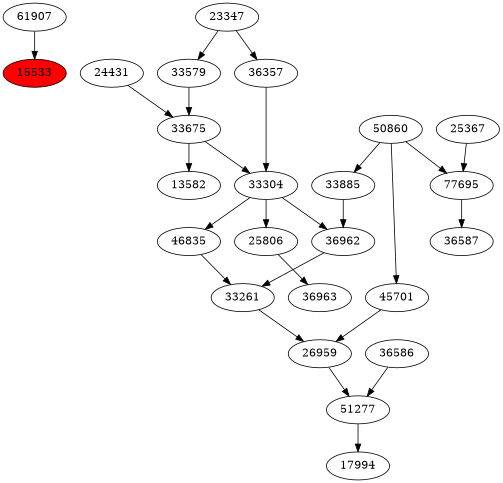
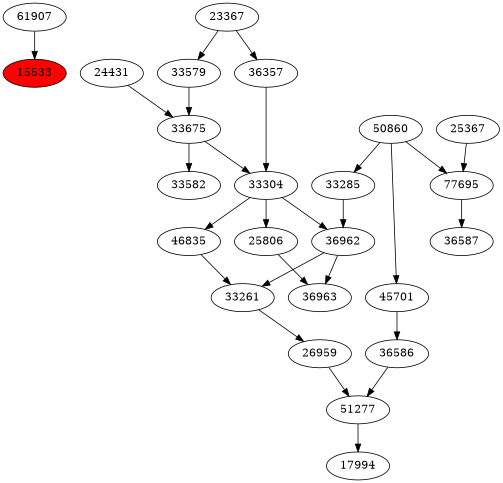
(227, 17) -> (227, 17)
(189, 185) -> (189, 185)
(343, 185) -> (343, 185)
none -> (333, 266)
(362, 323) -> (397, 322)
